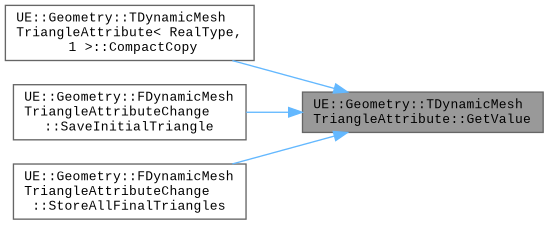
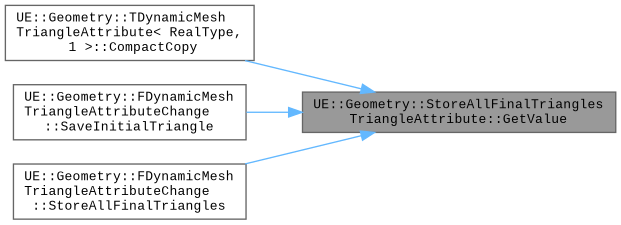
(423, 112) -> (459, 112)
